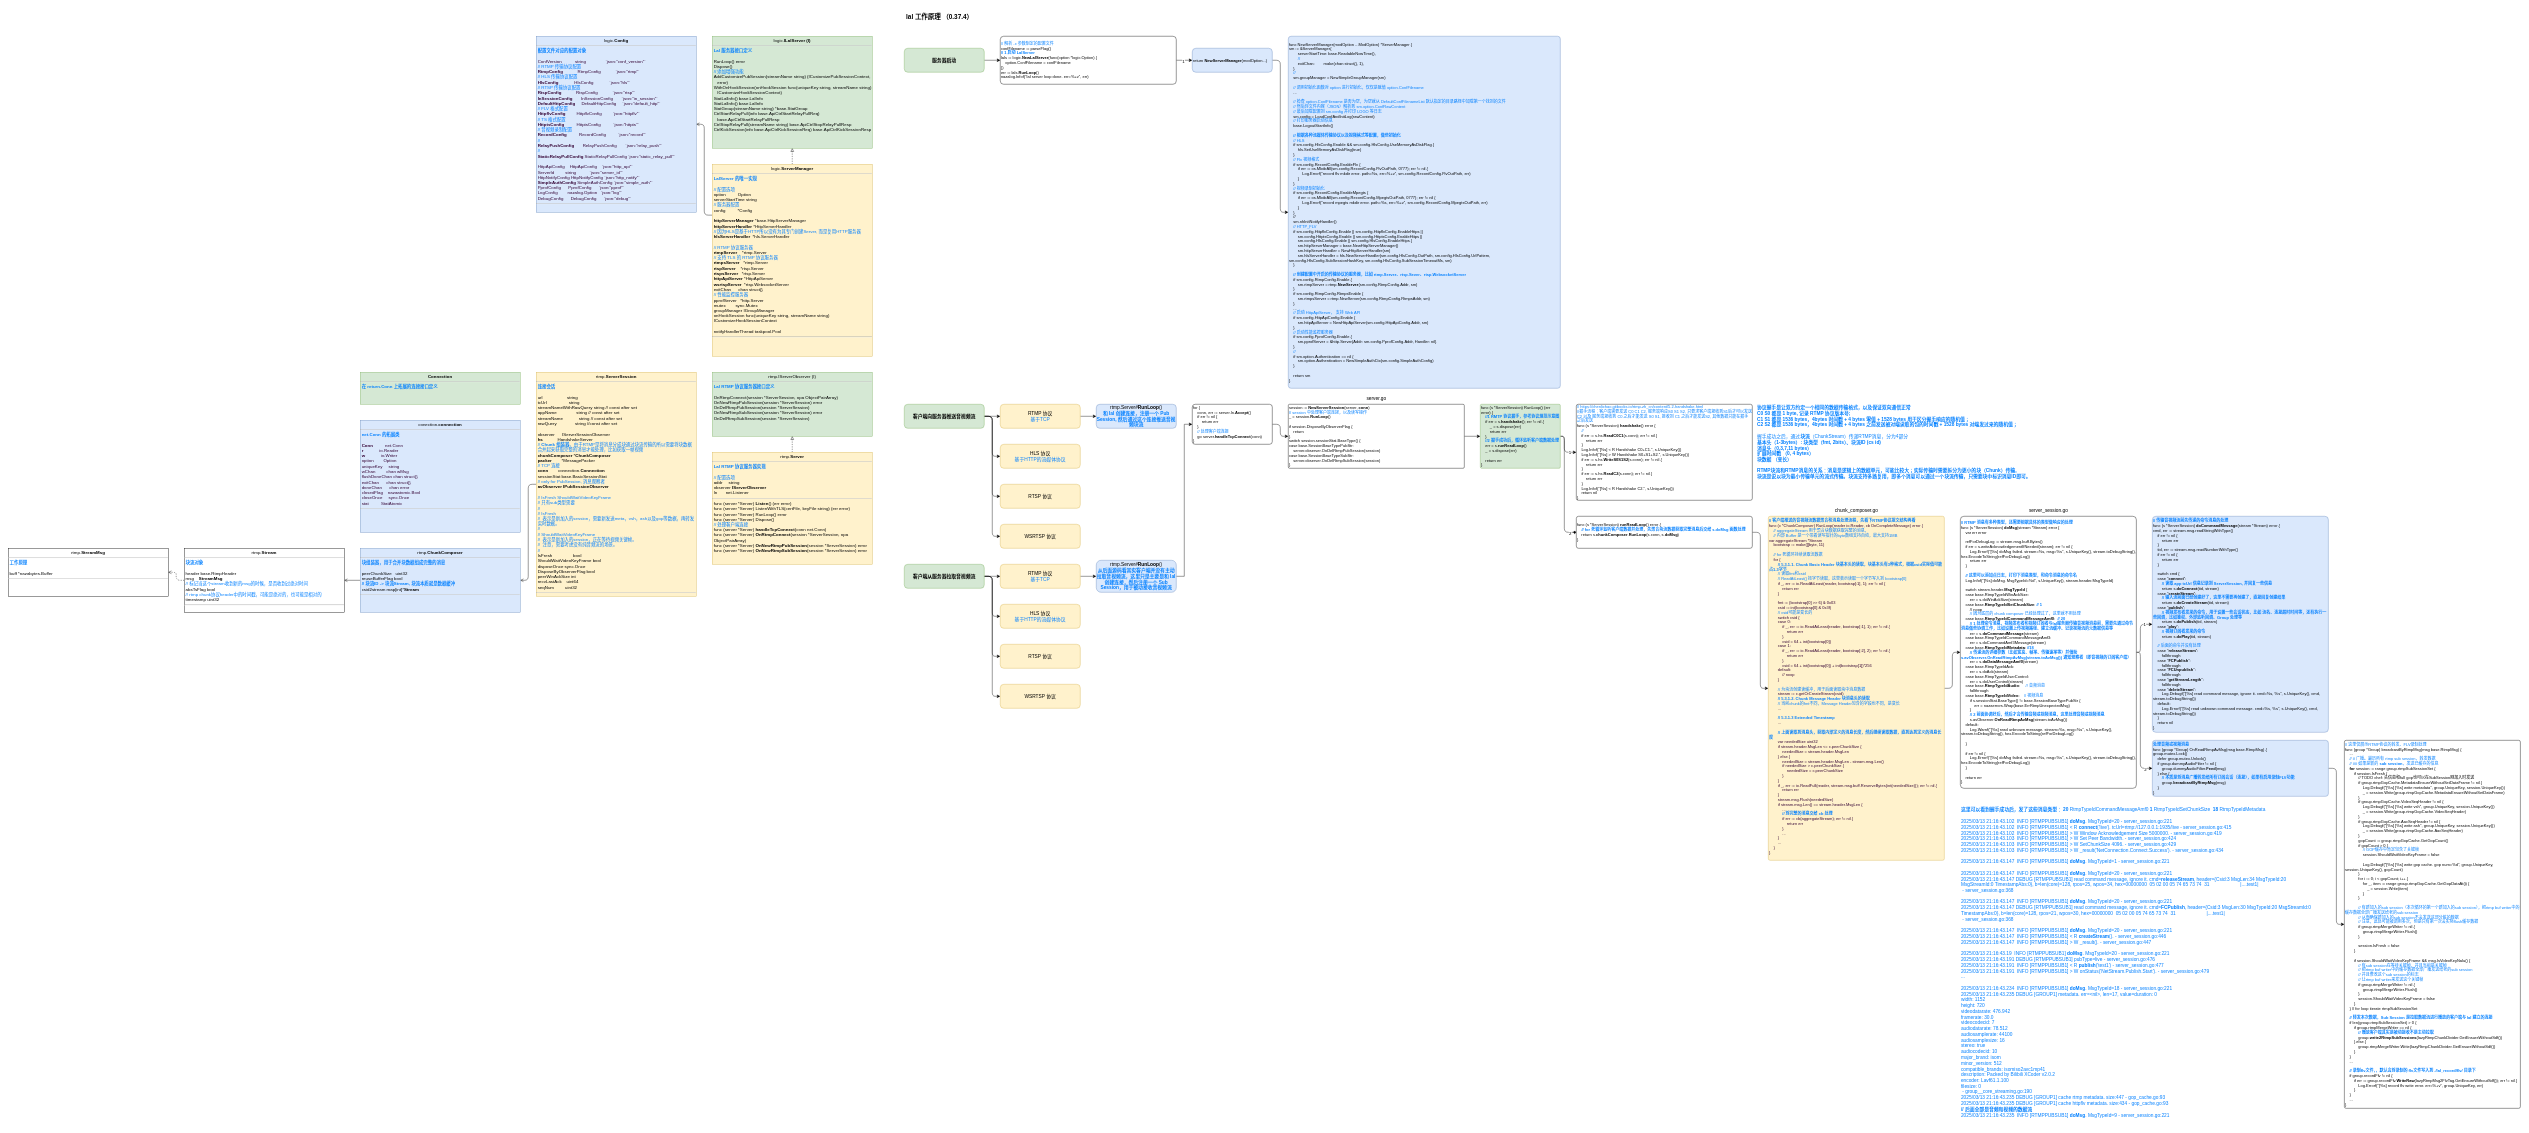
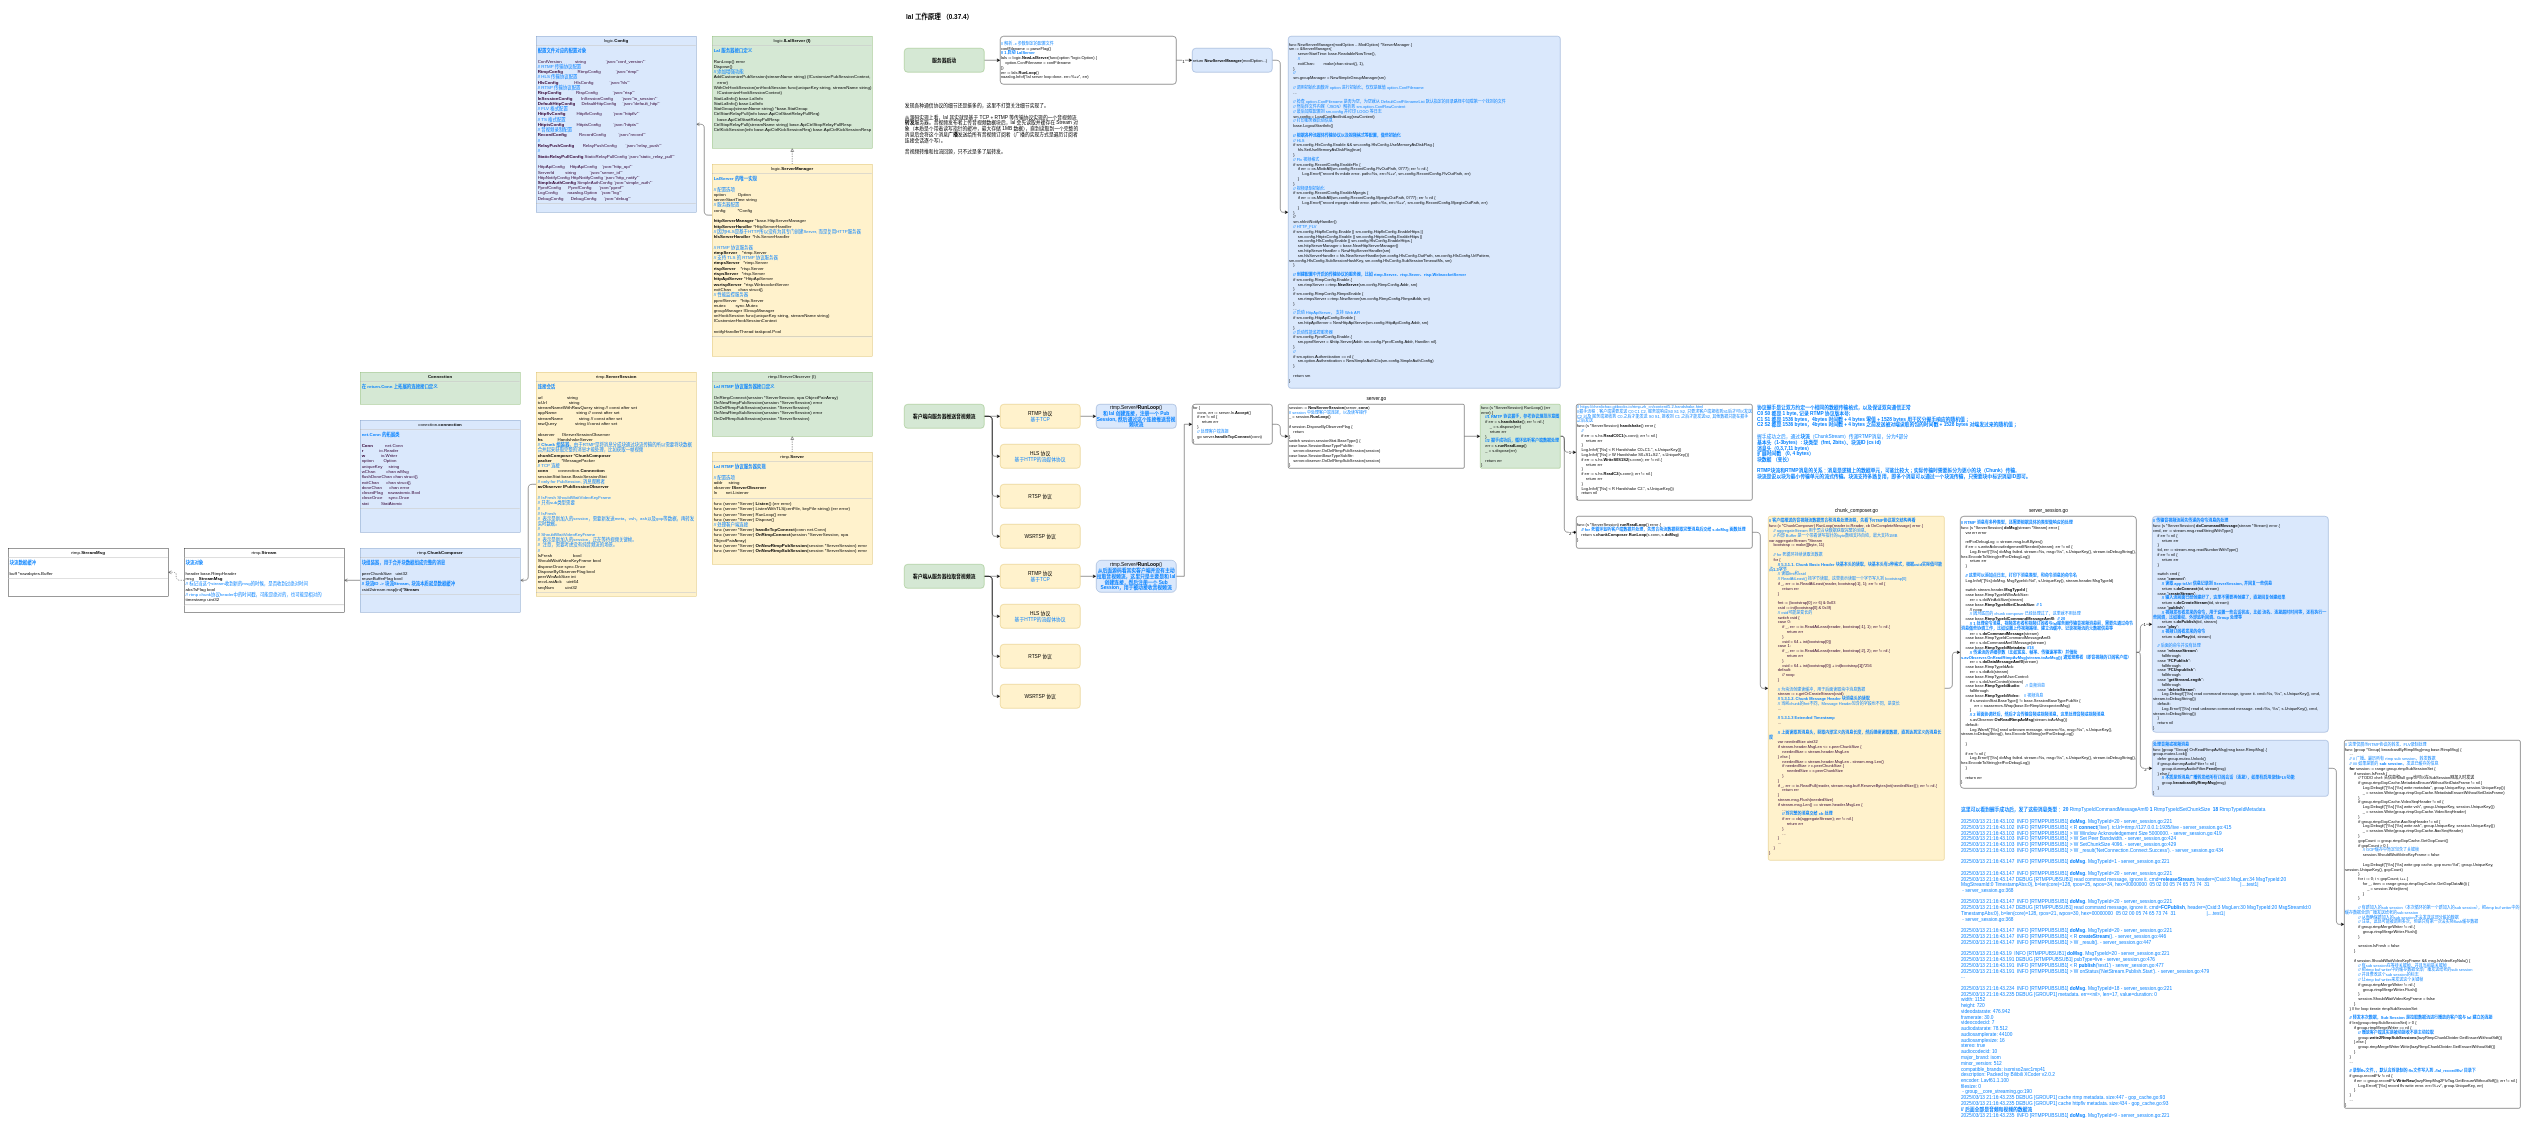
none -> (992, 132)
(34, 556) -> (34, 556)
